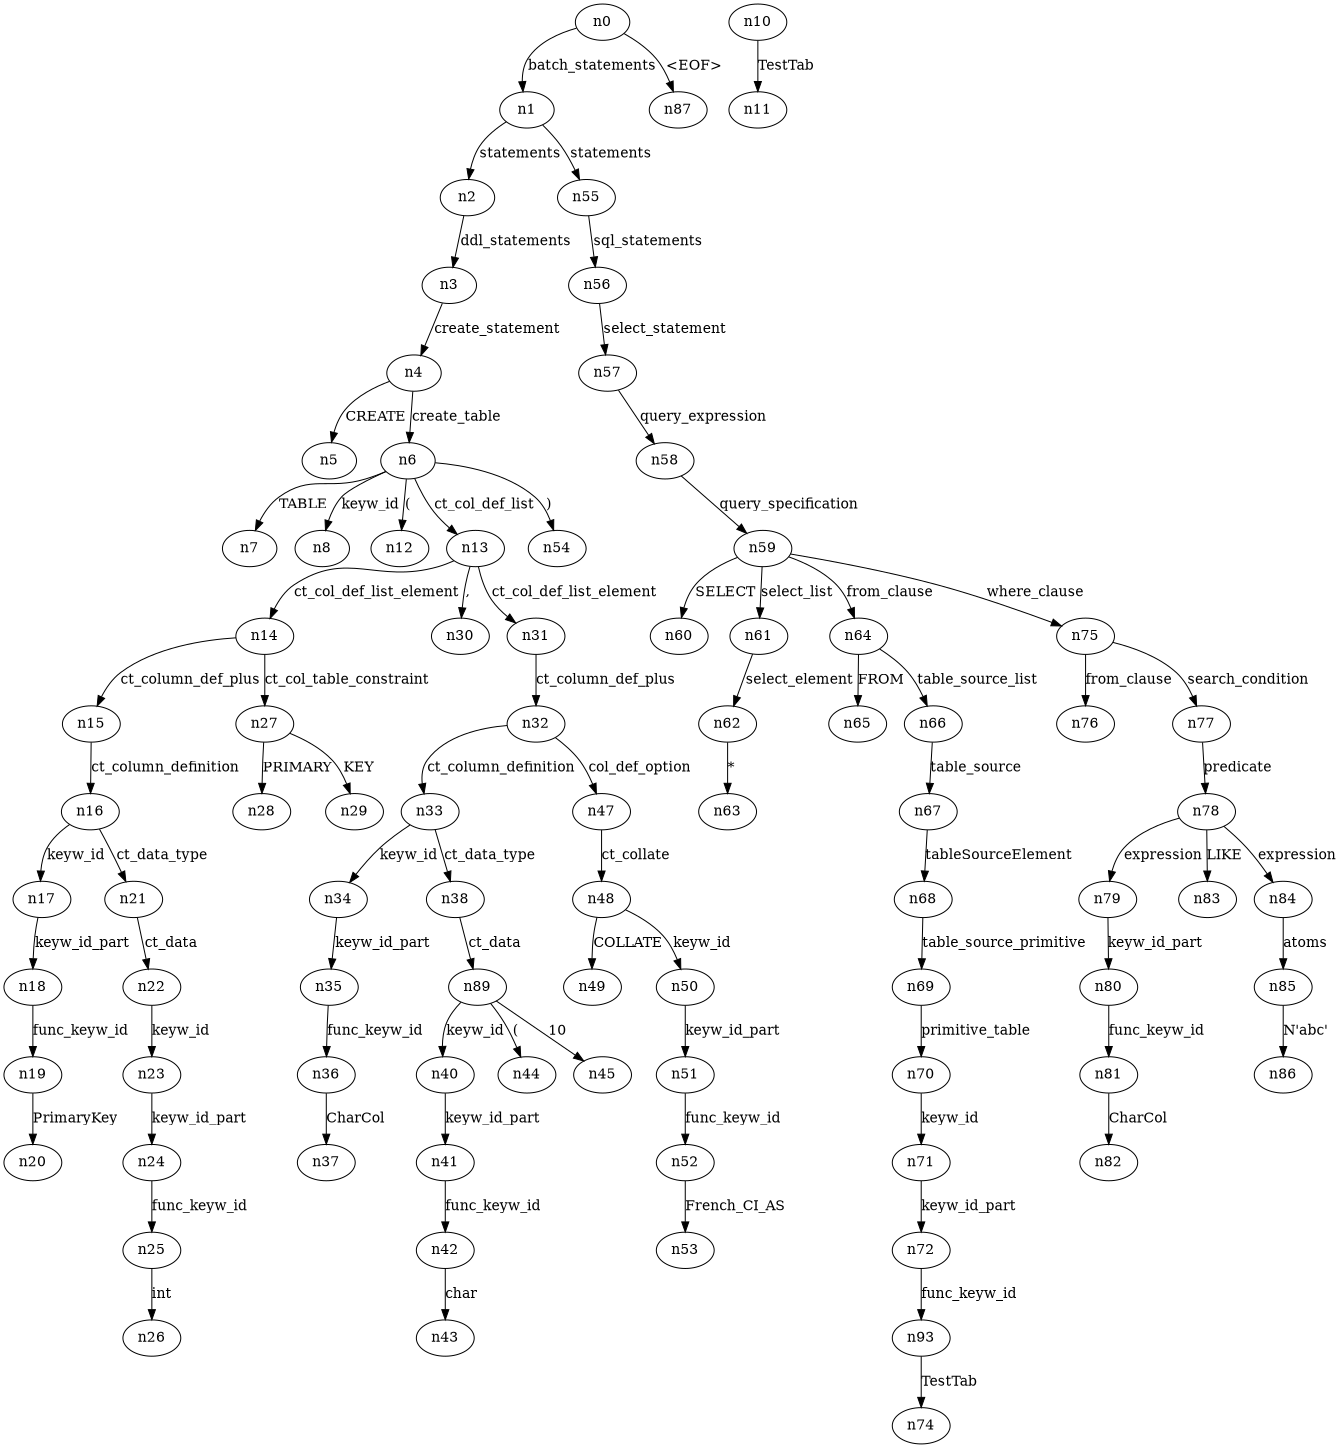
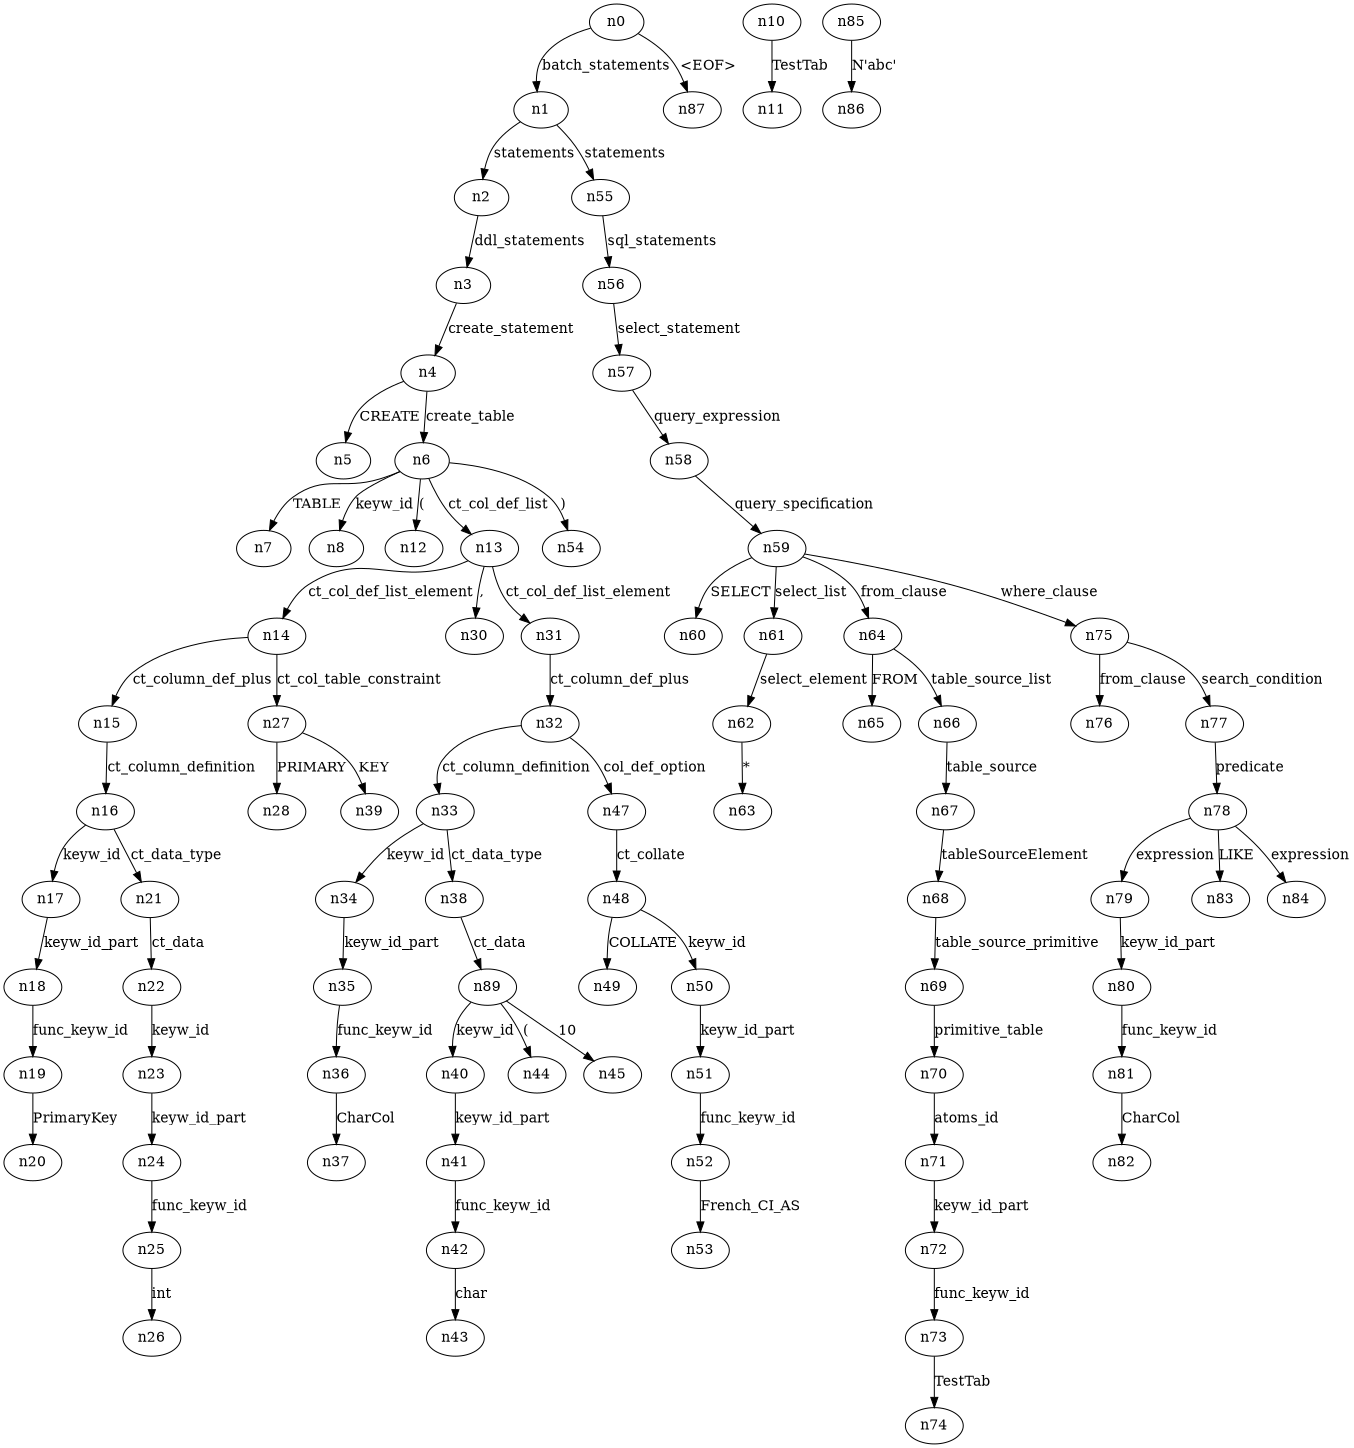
(355, 812) -> (370, 812)
(1283, 938) -> none
(950, 1119) -> (967, 1119)
(921, 1338) -> (934, 1338)
